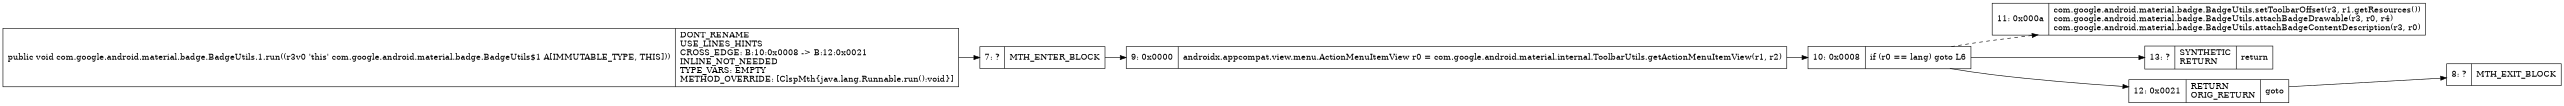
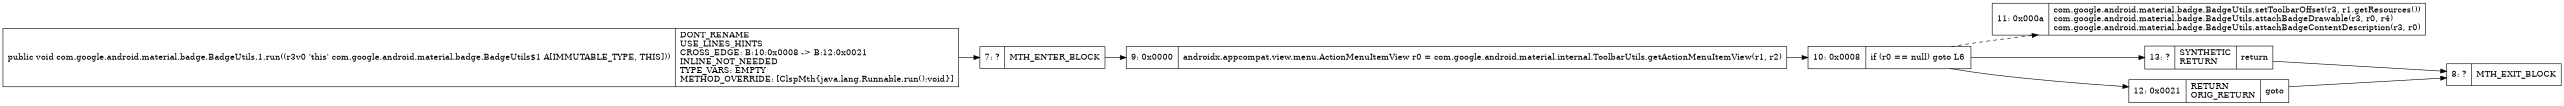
(1918, 57) -> (1918, 57)
none -> (2357, 66)
